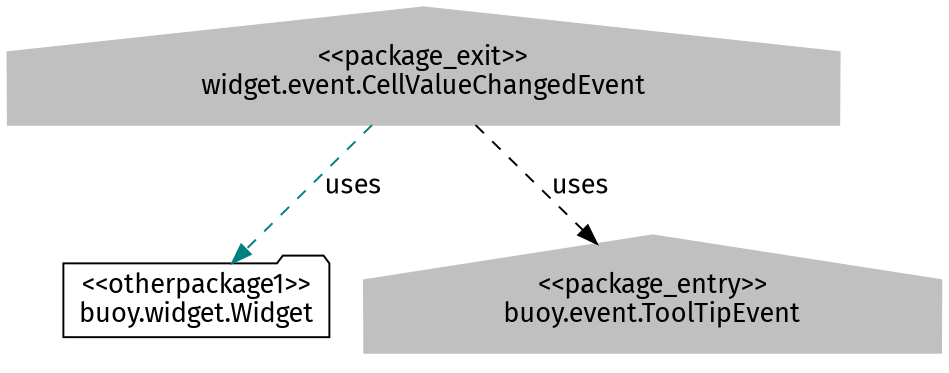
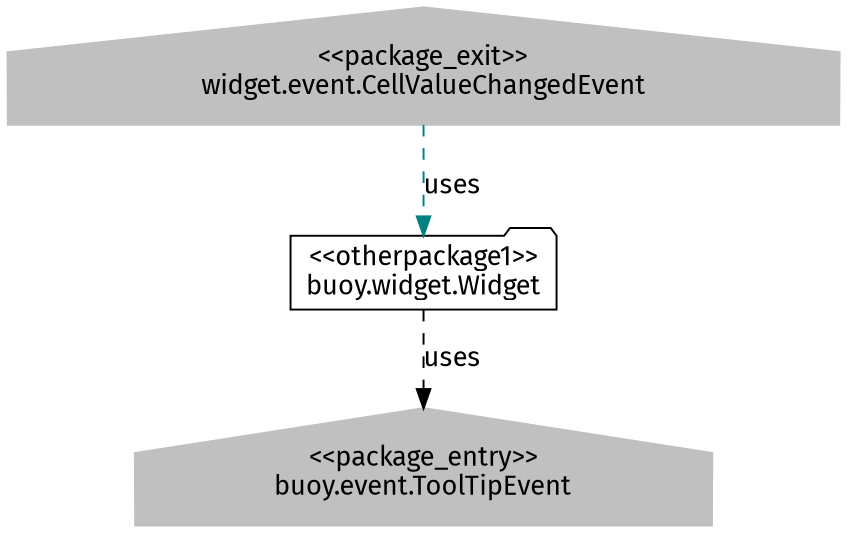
(529, 177) -> (424, 349)
